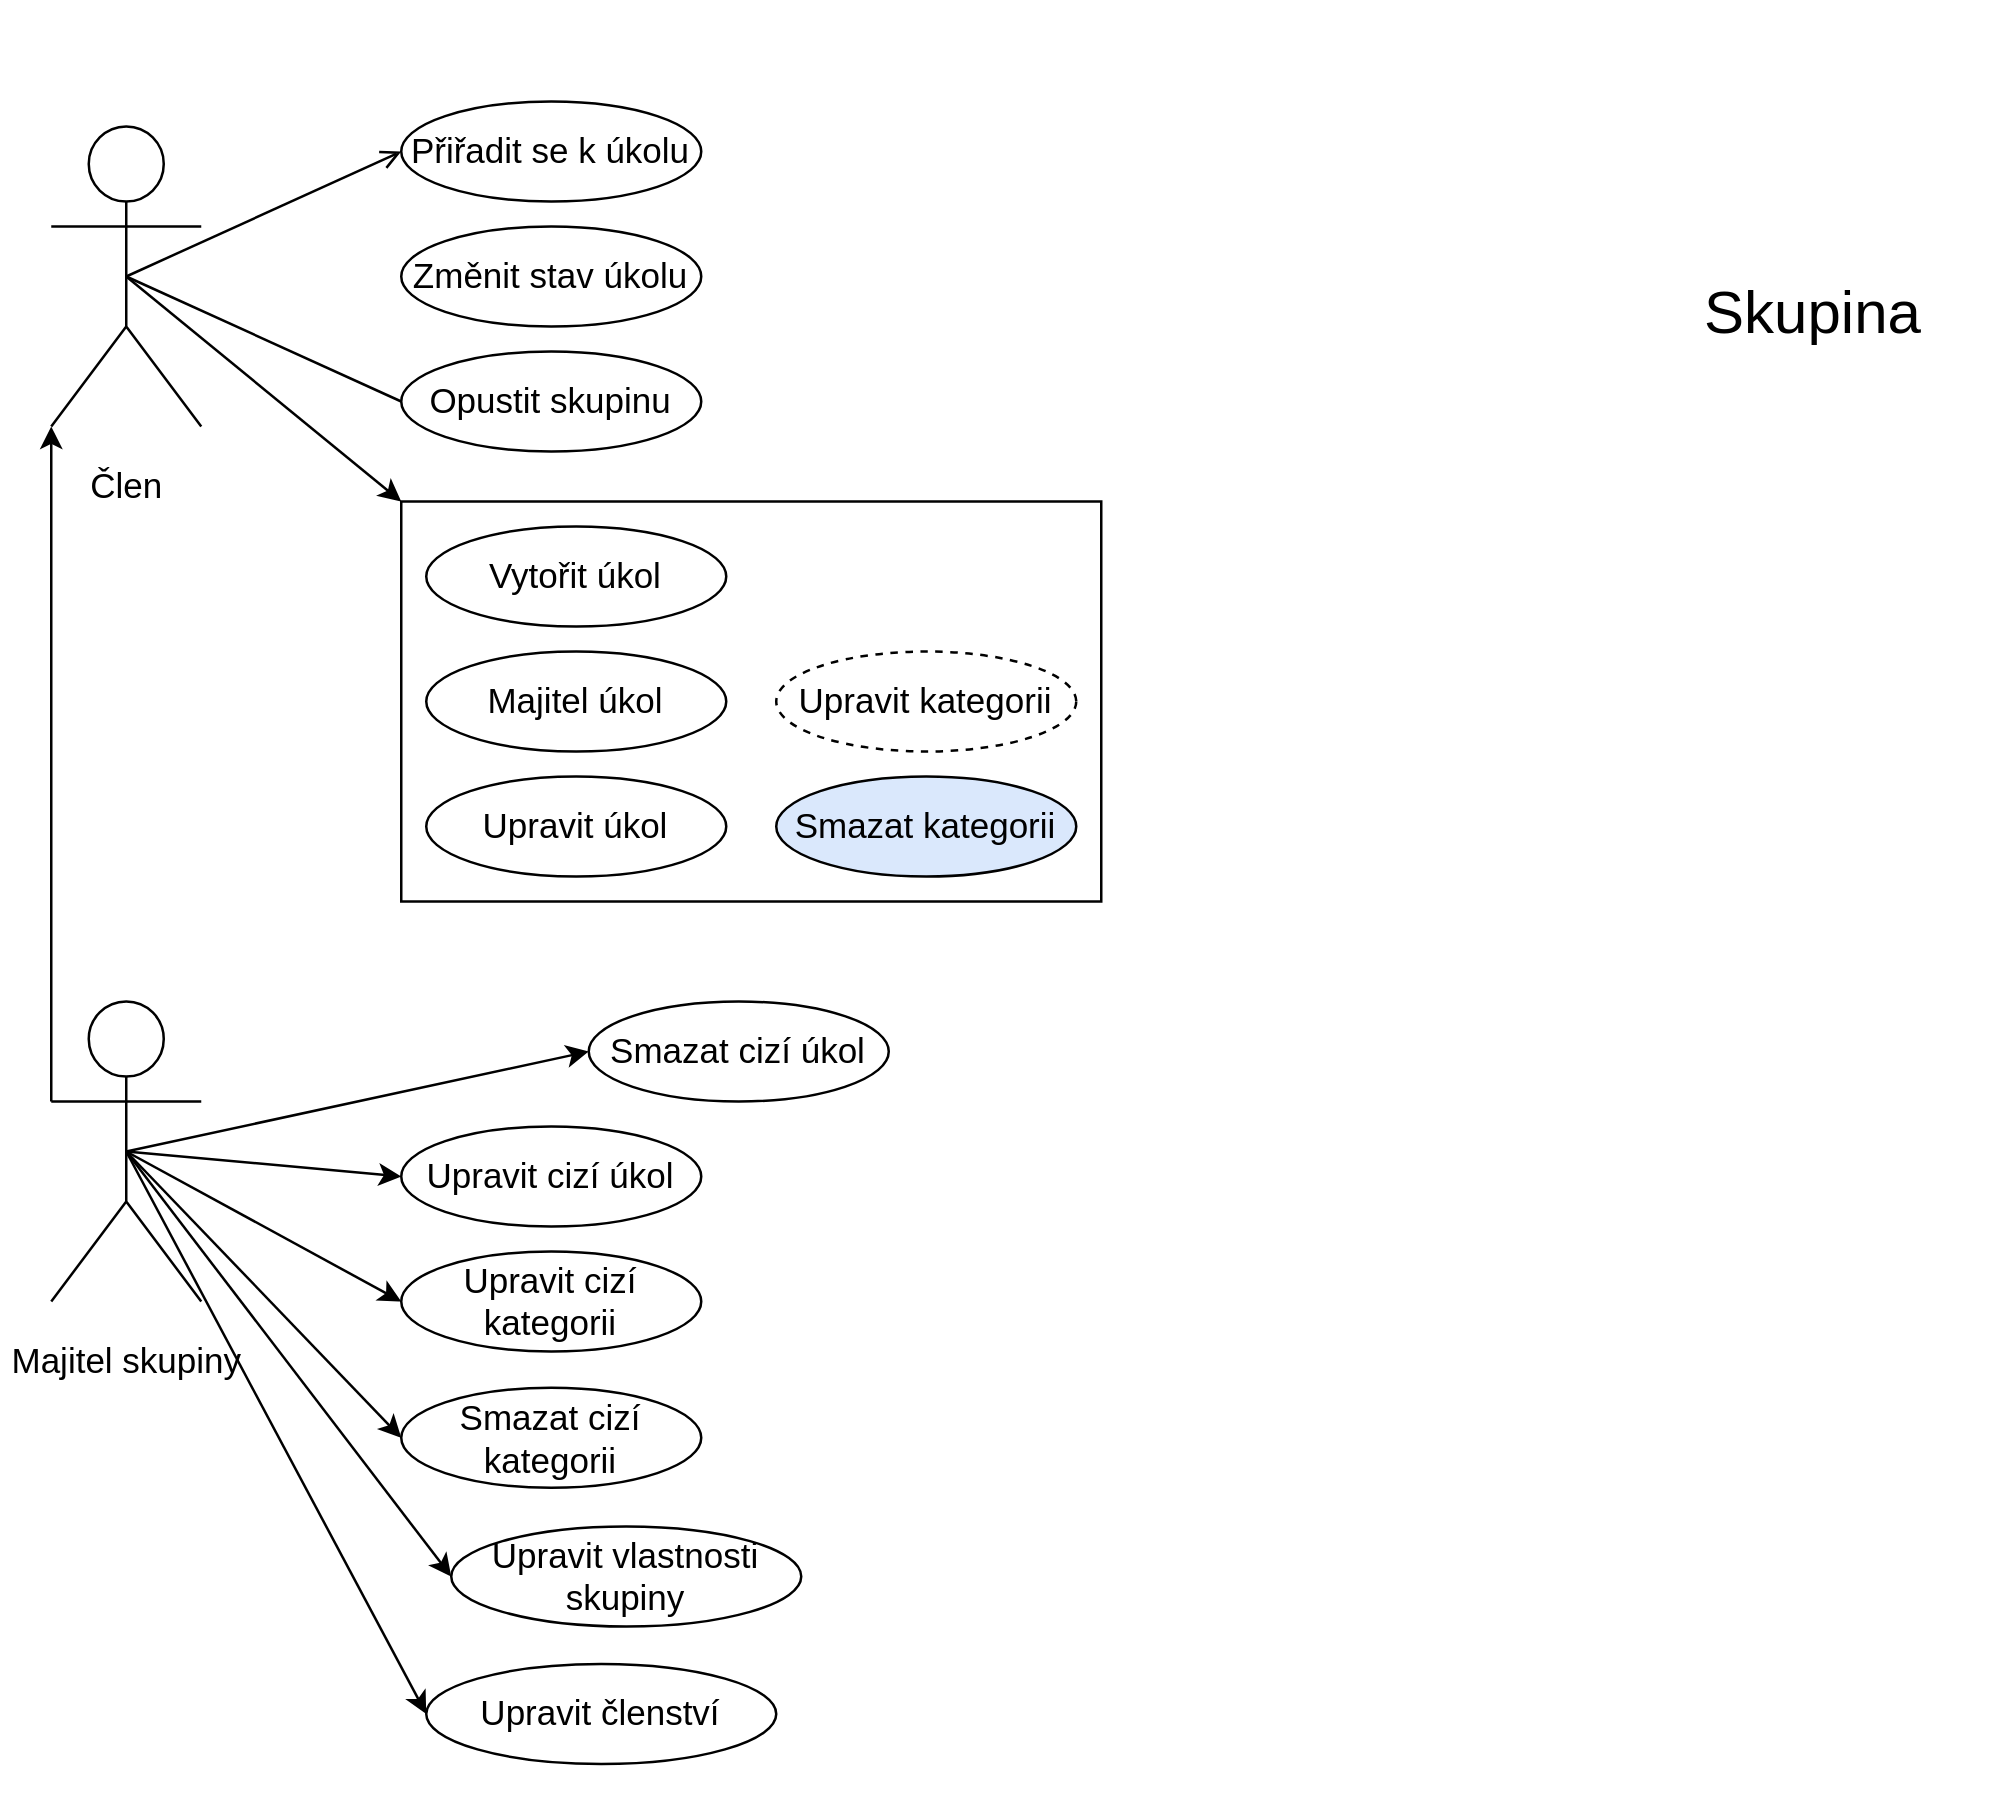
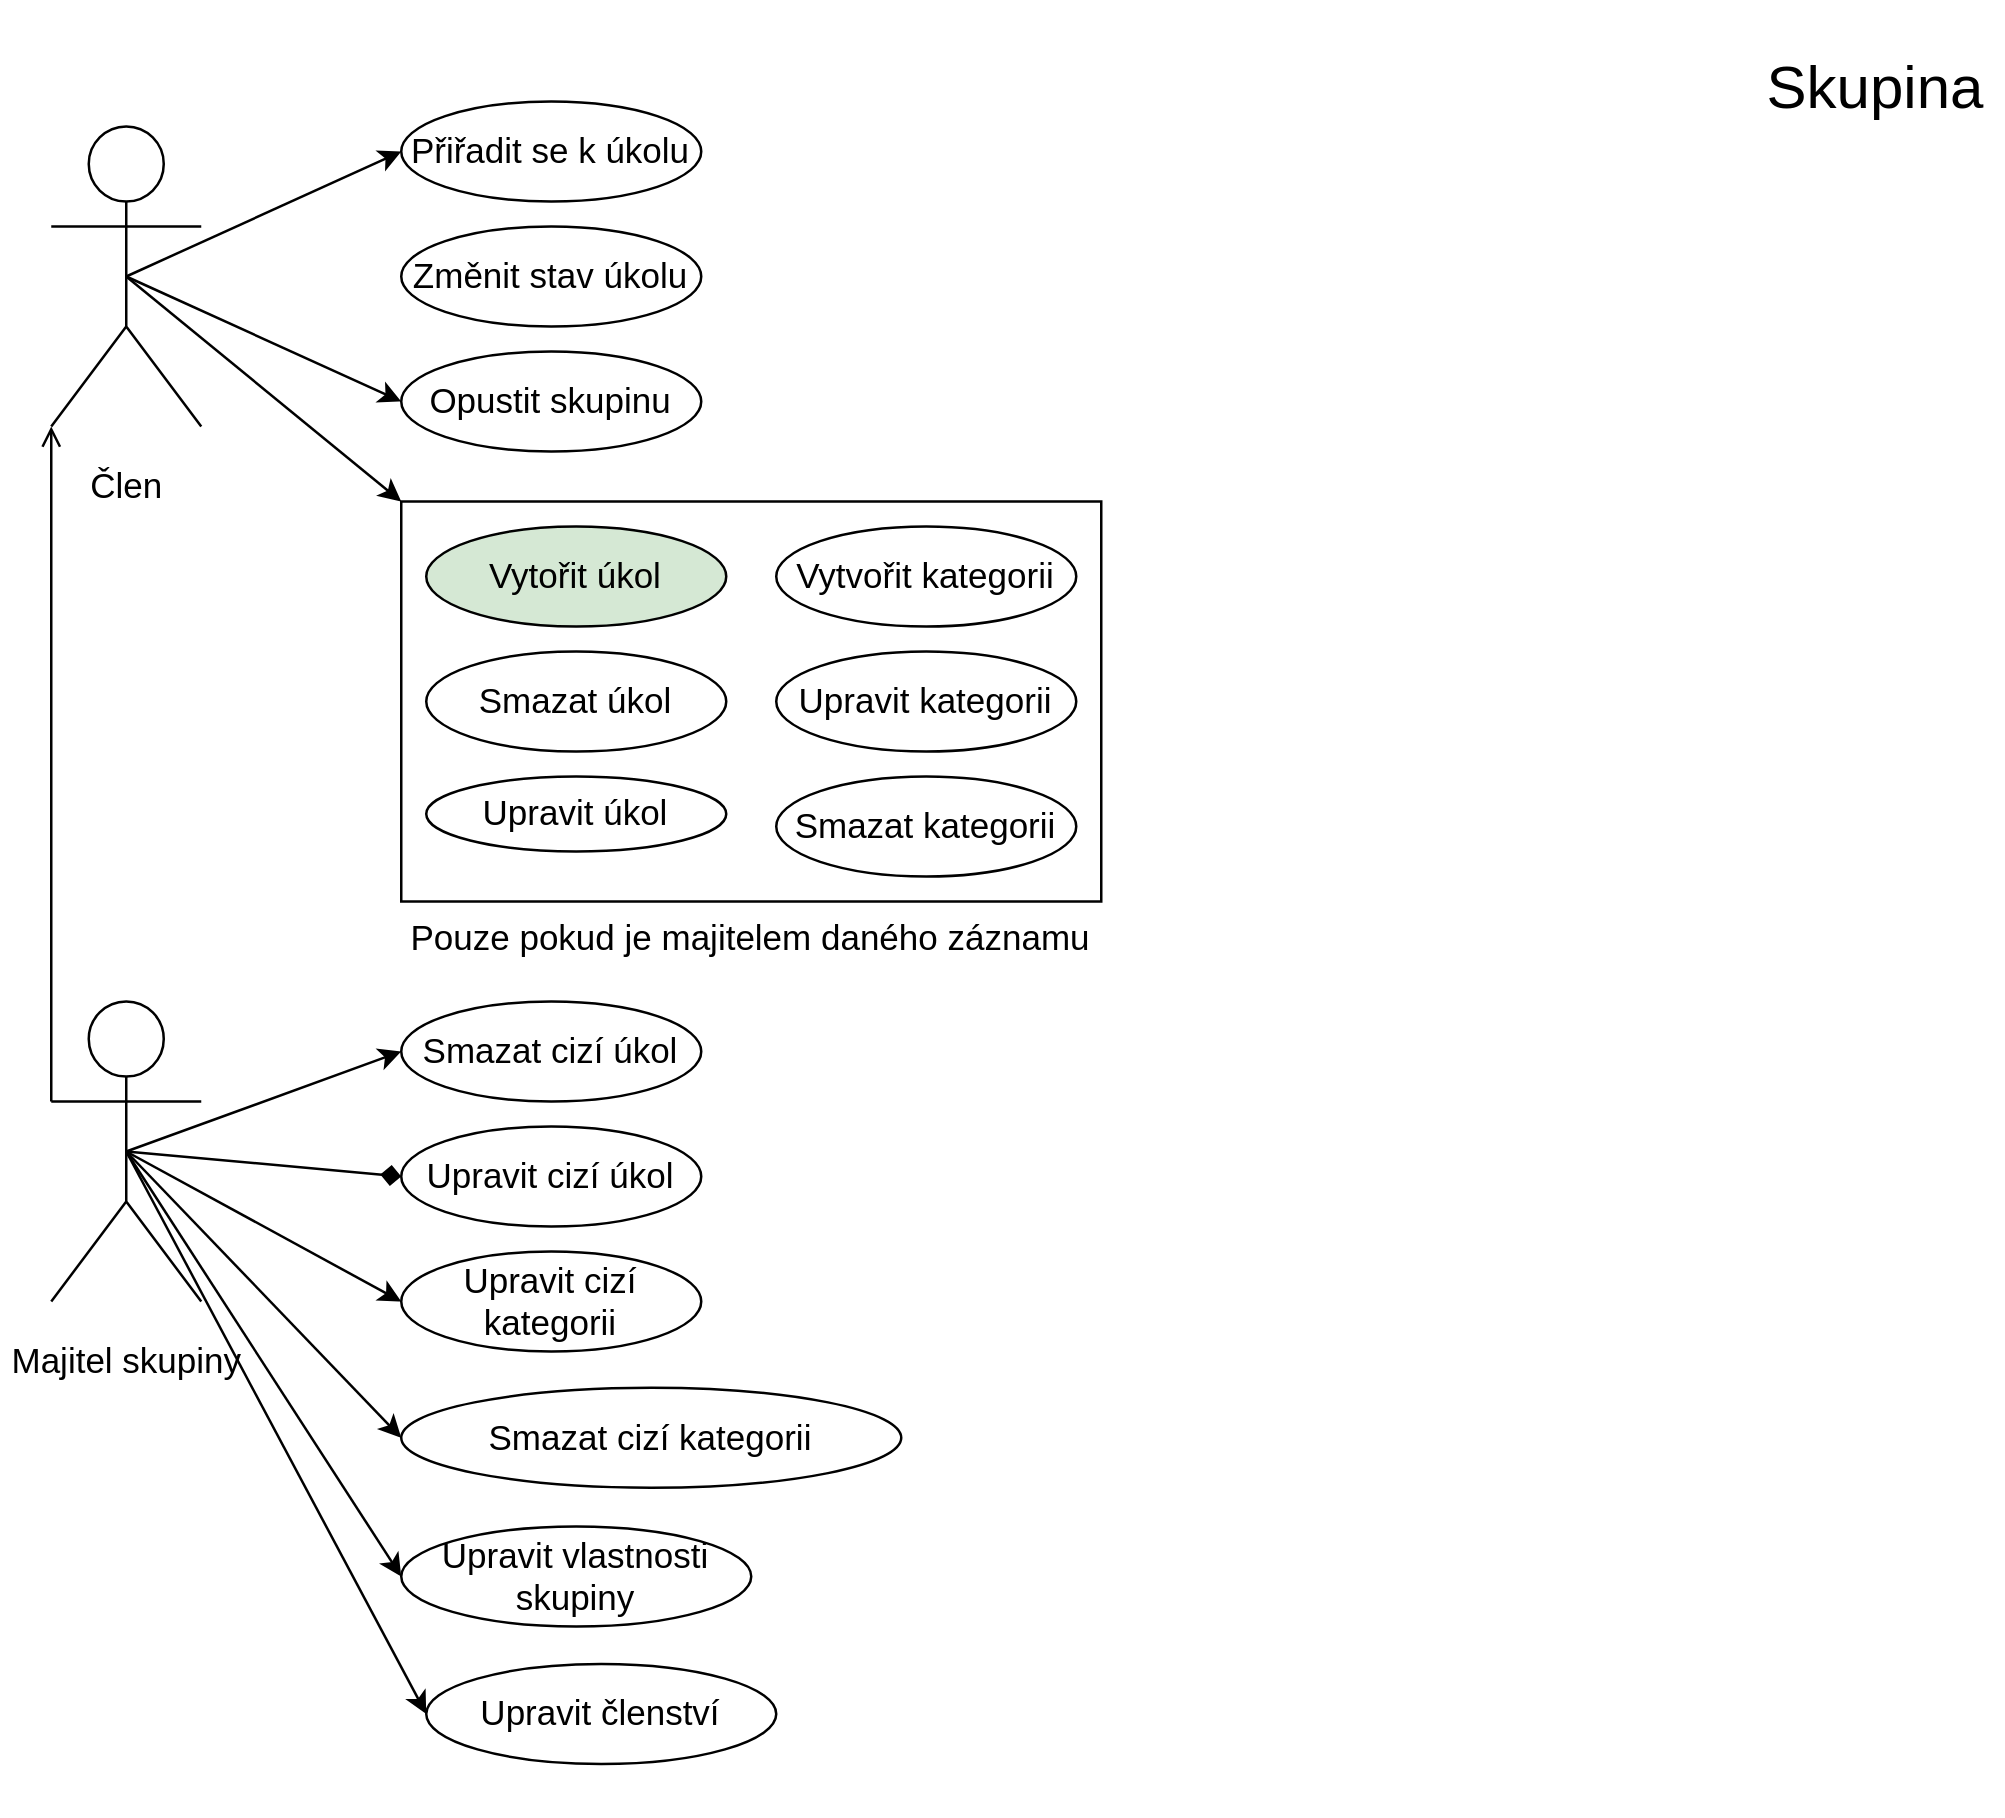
(388, 157) -> (385, 159)
(1814, 314) -> (1876, 89)
(391, 397) -> (385, 394)
(51, 444) -> (51, 440)
(576, 576) -> (576, 576)
none -> (926, 576)
(576, 701) -> (576, 701)
(926, 701) -> (926, 701)
(576, 826) -> (576, 814)
(926, 826) -> (926, 826)
none -> (751, 939)
(739, 1051) -> (551, 1051)
(382, 1175) -> (381, 1174)
(551, 1438) -> (651, 1438)
(626, 1576) -> (576, 1576)
